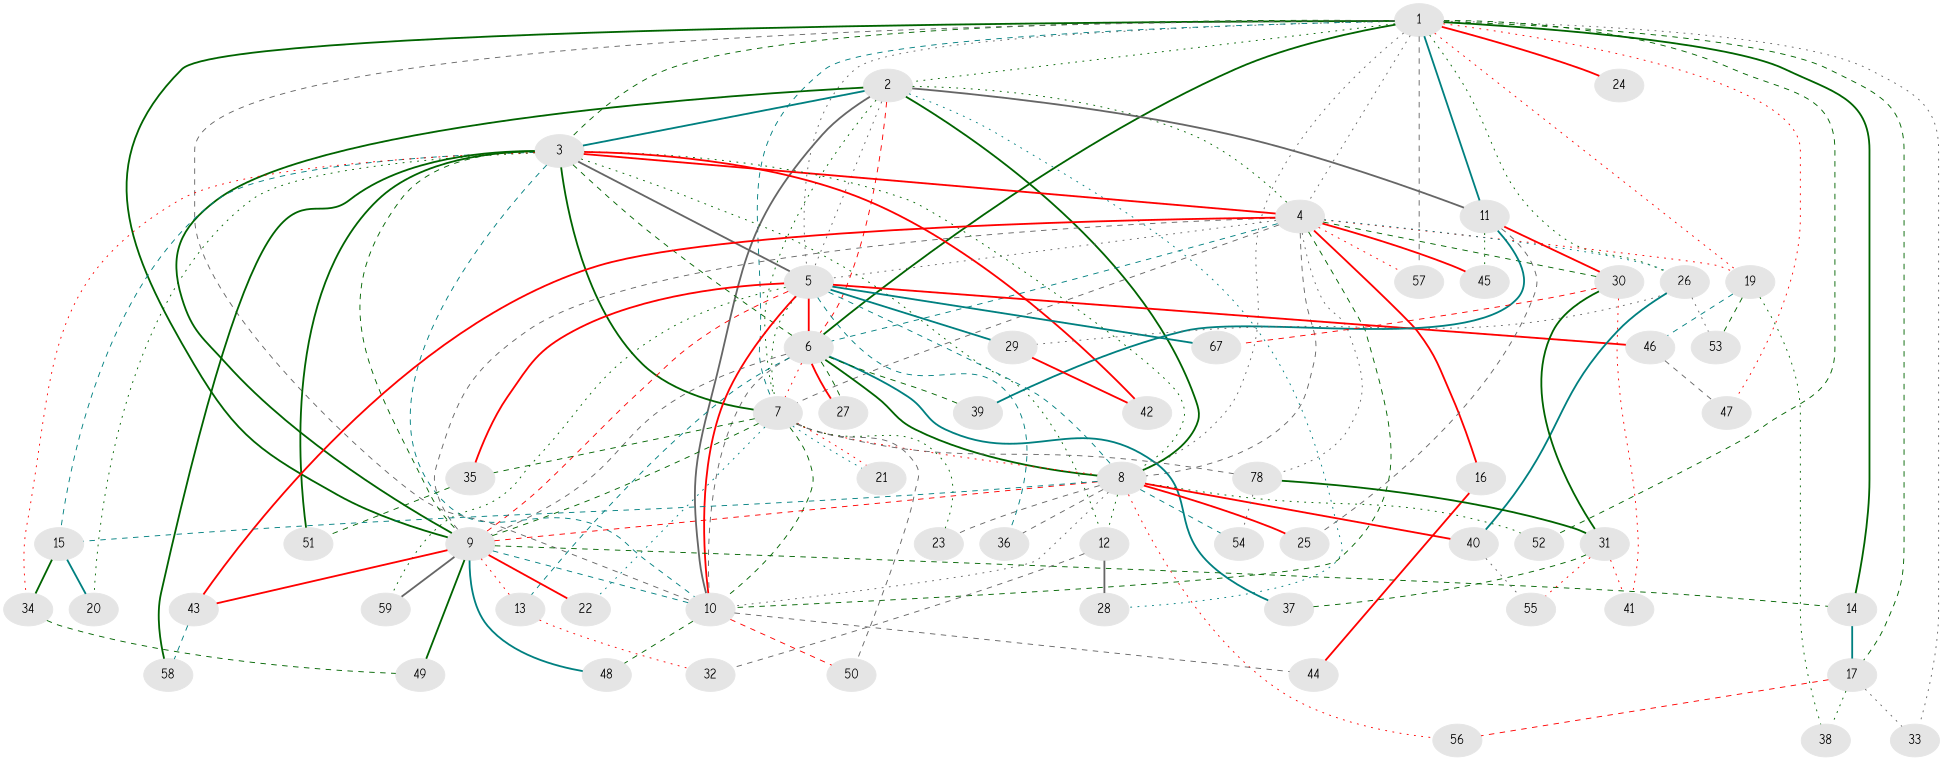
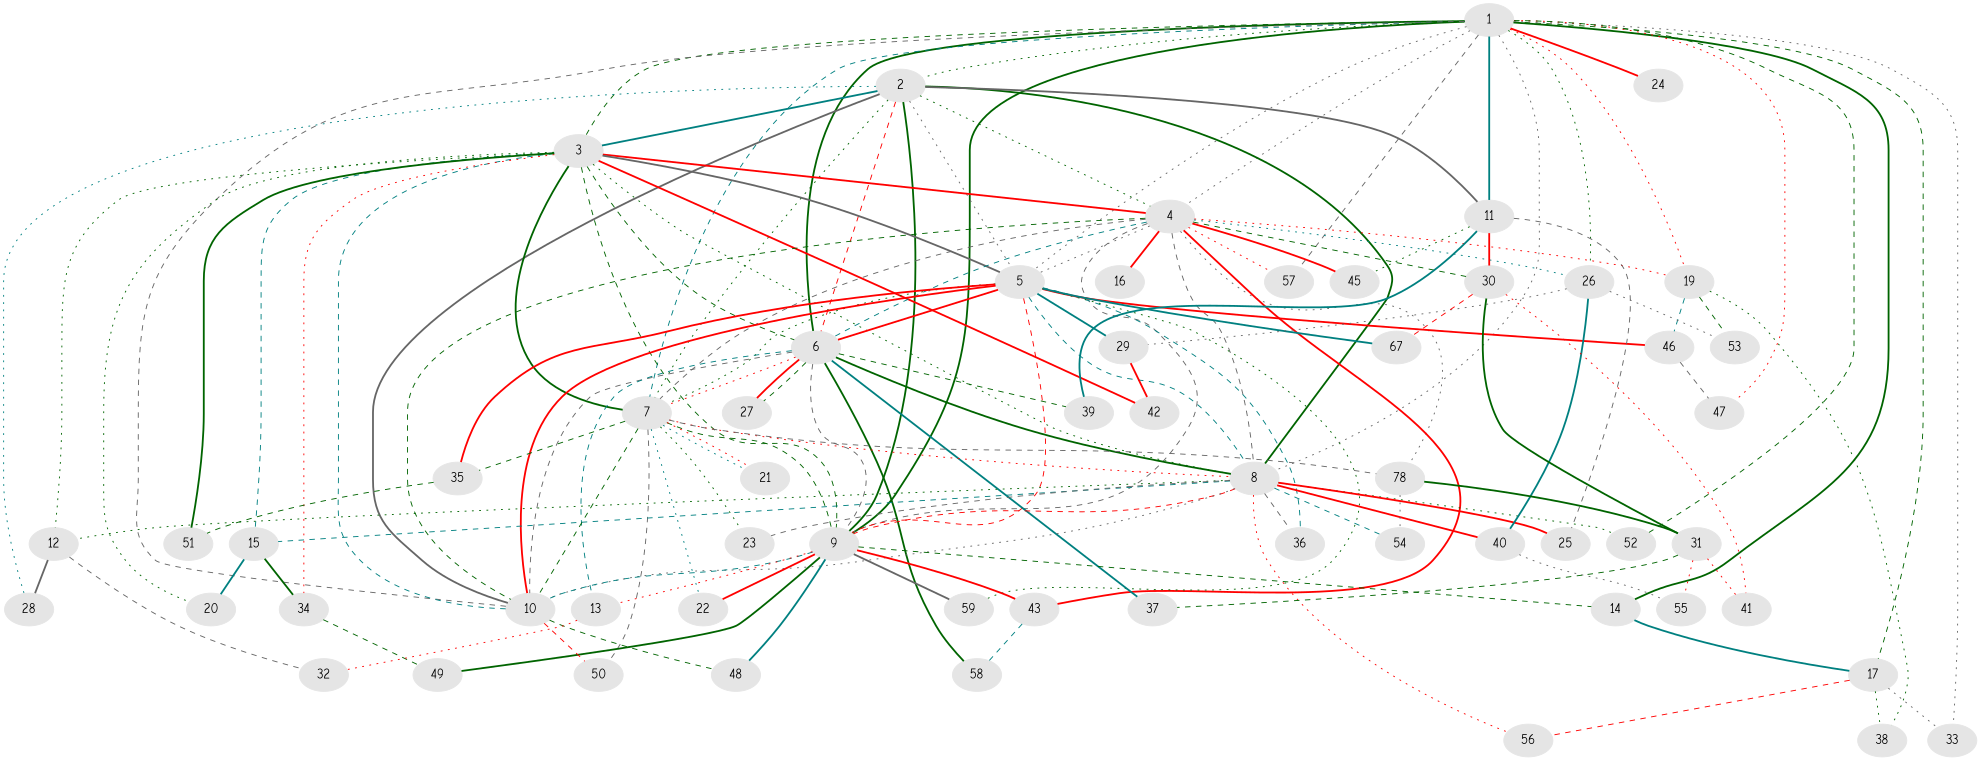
(246, 290) -> (900, 529)
(1314, 675) -> none
